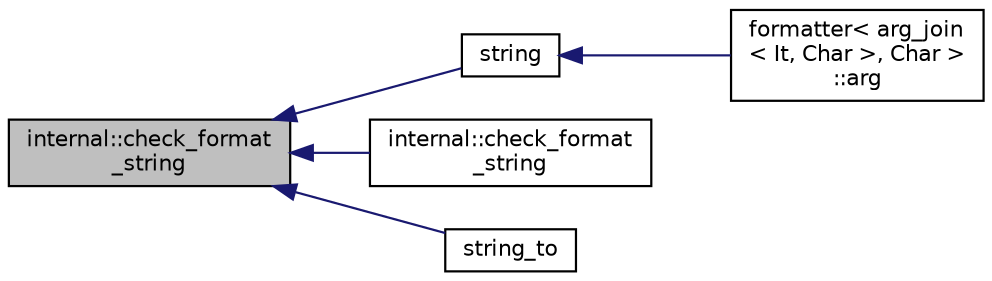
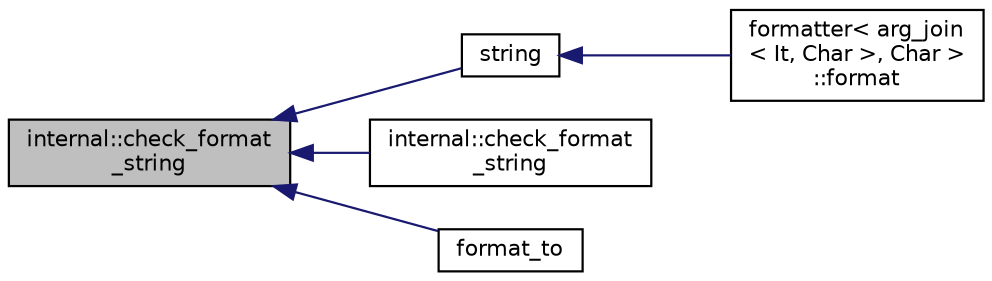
(857, 55) -> (857, 55)
(511, 250) -> (511, 250)
